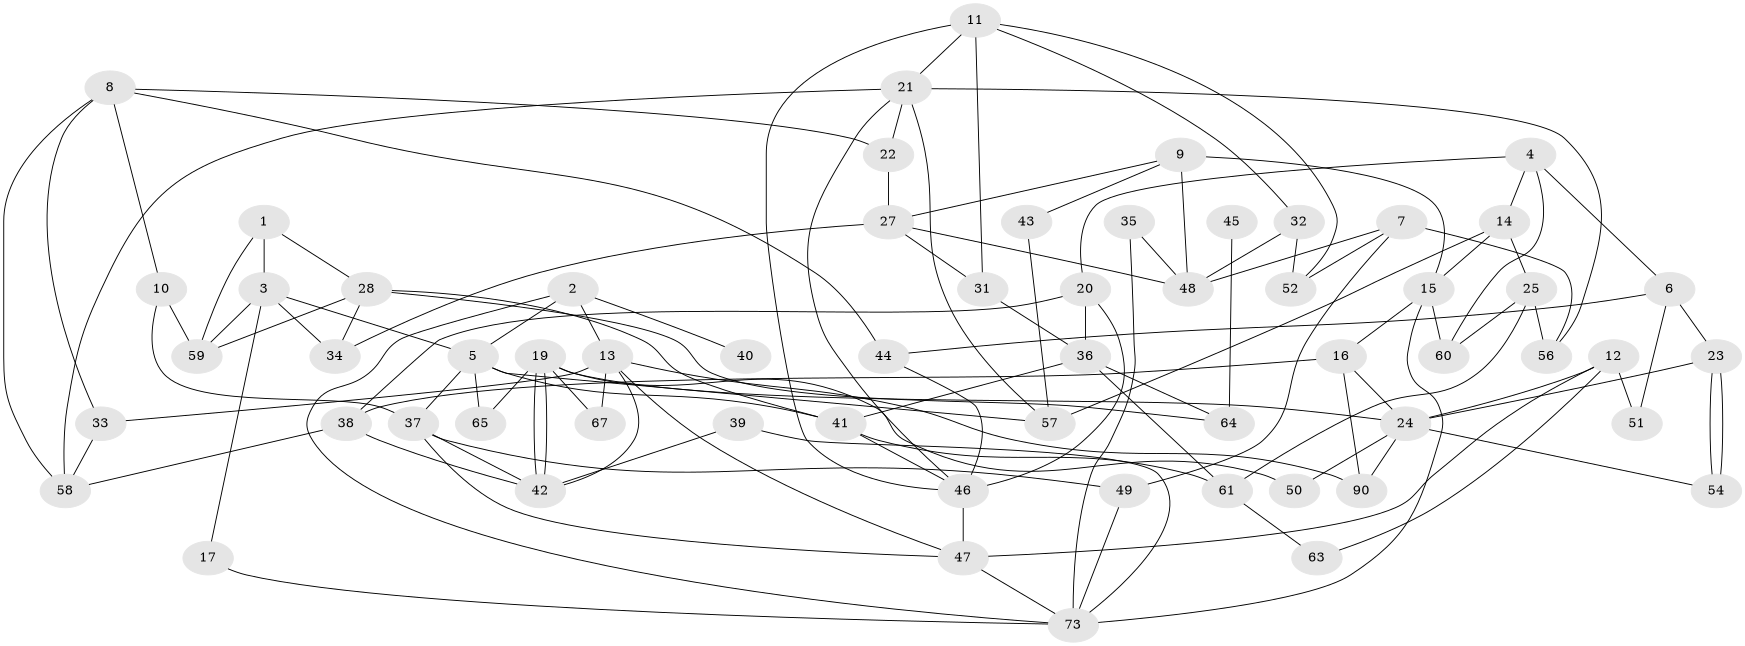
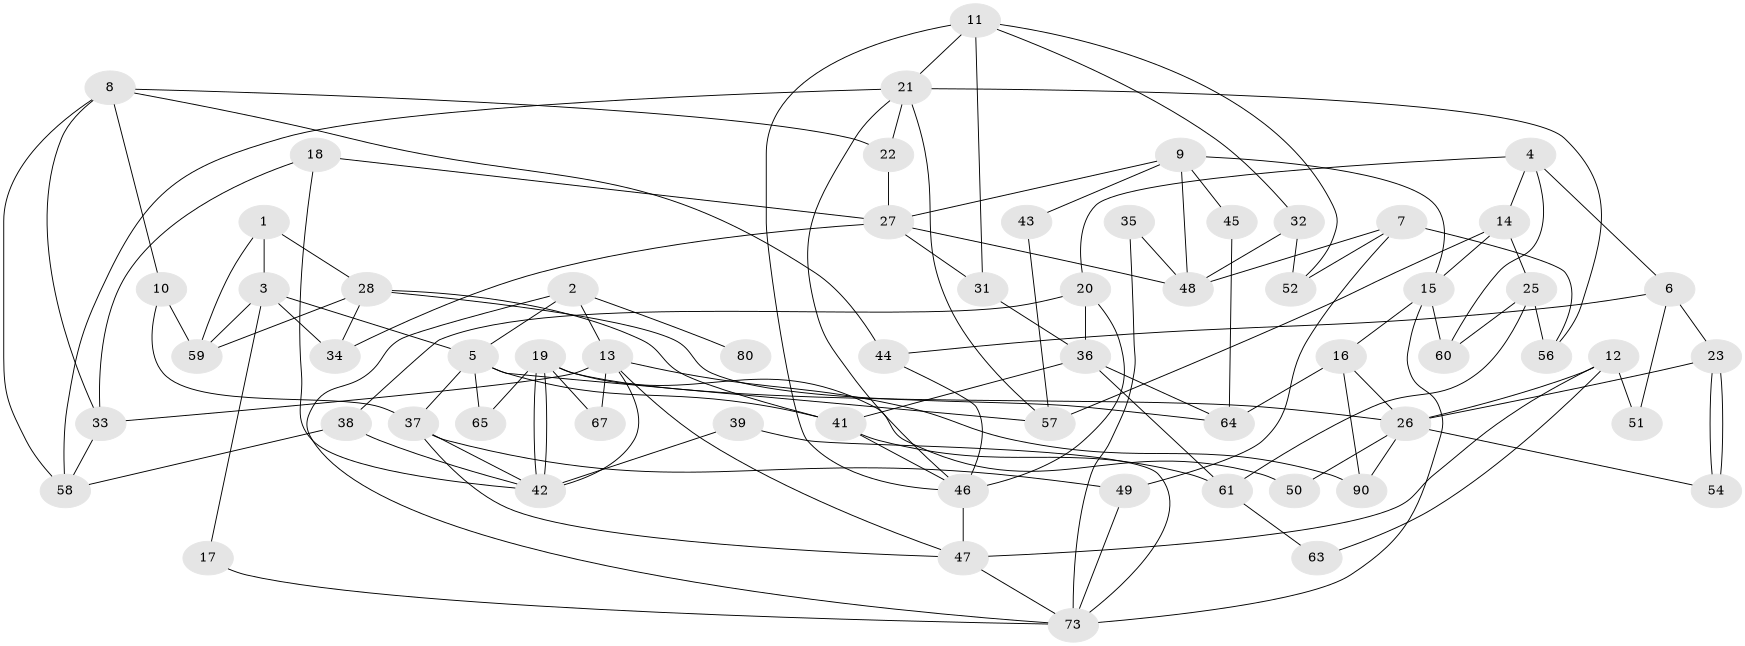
none -> (315, 155)
none -> (1206, 189)
(746, 357) -> (746, 357)
(840, 378) -> (1283, 391)
(1406, 424) -> (1406, 424)
